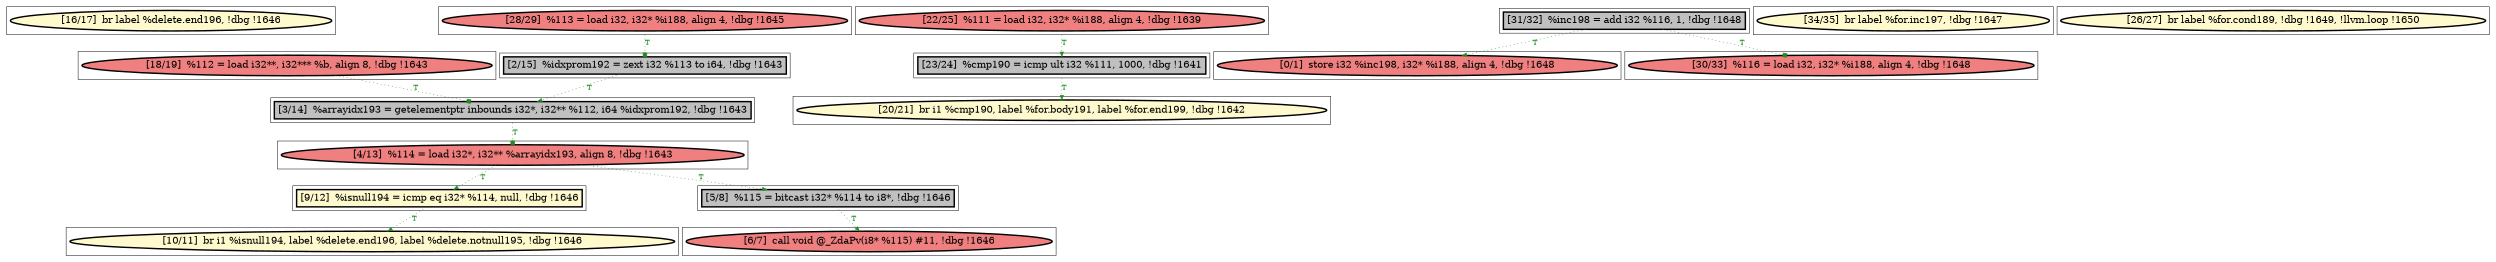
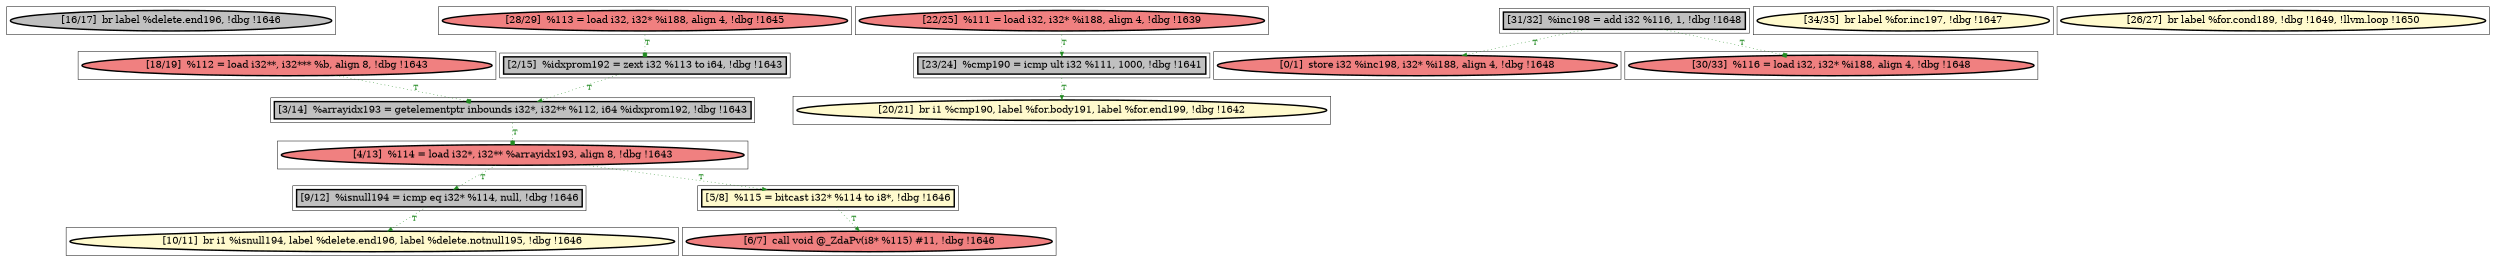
(171, 21) -> (171, 21)
(439, 198) -> (439, 198)
(828, 198) -> (828, 198)
